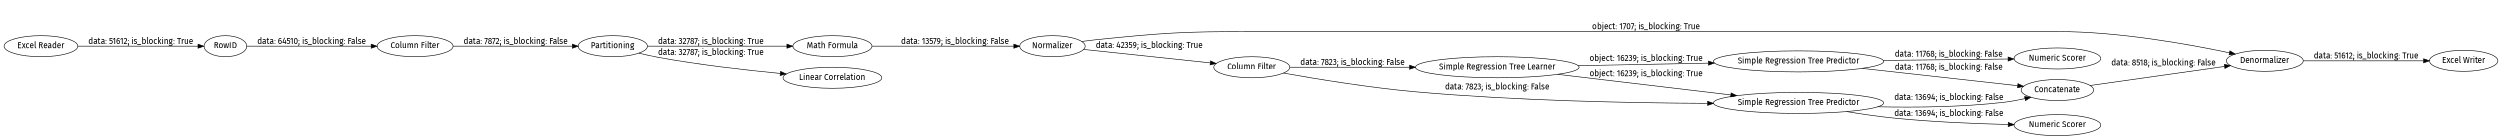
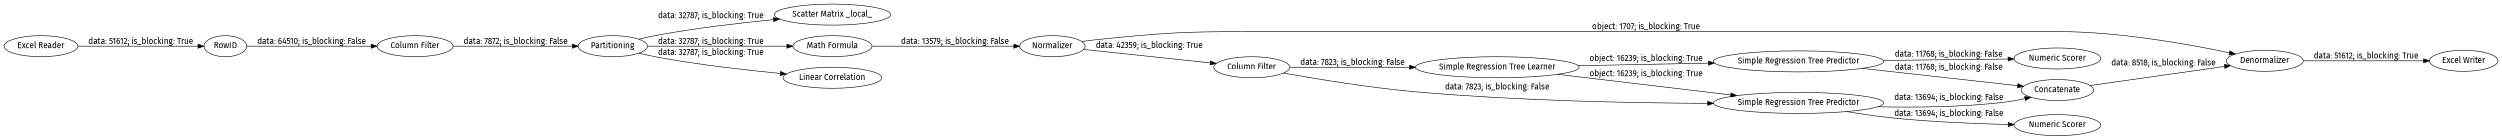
none -> (832, 15)
